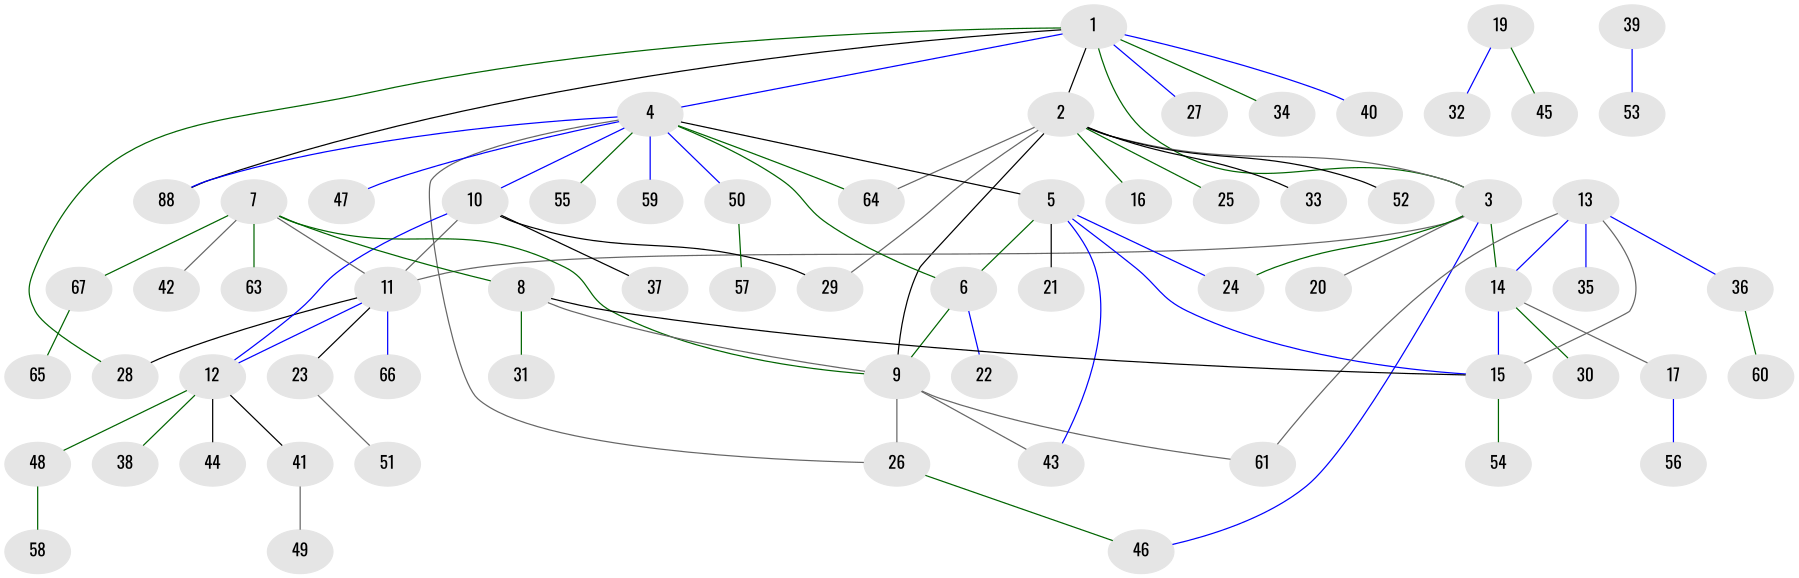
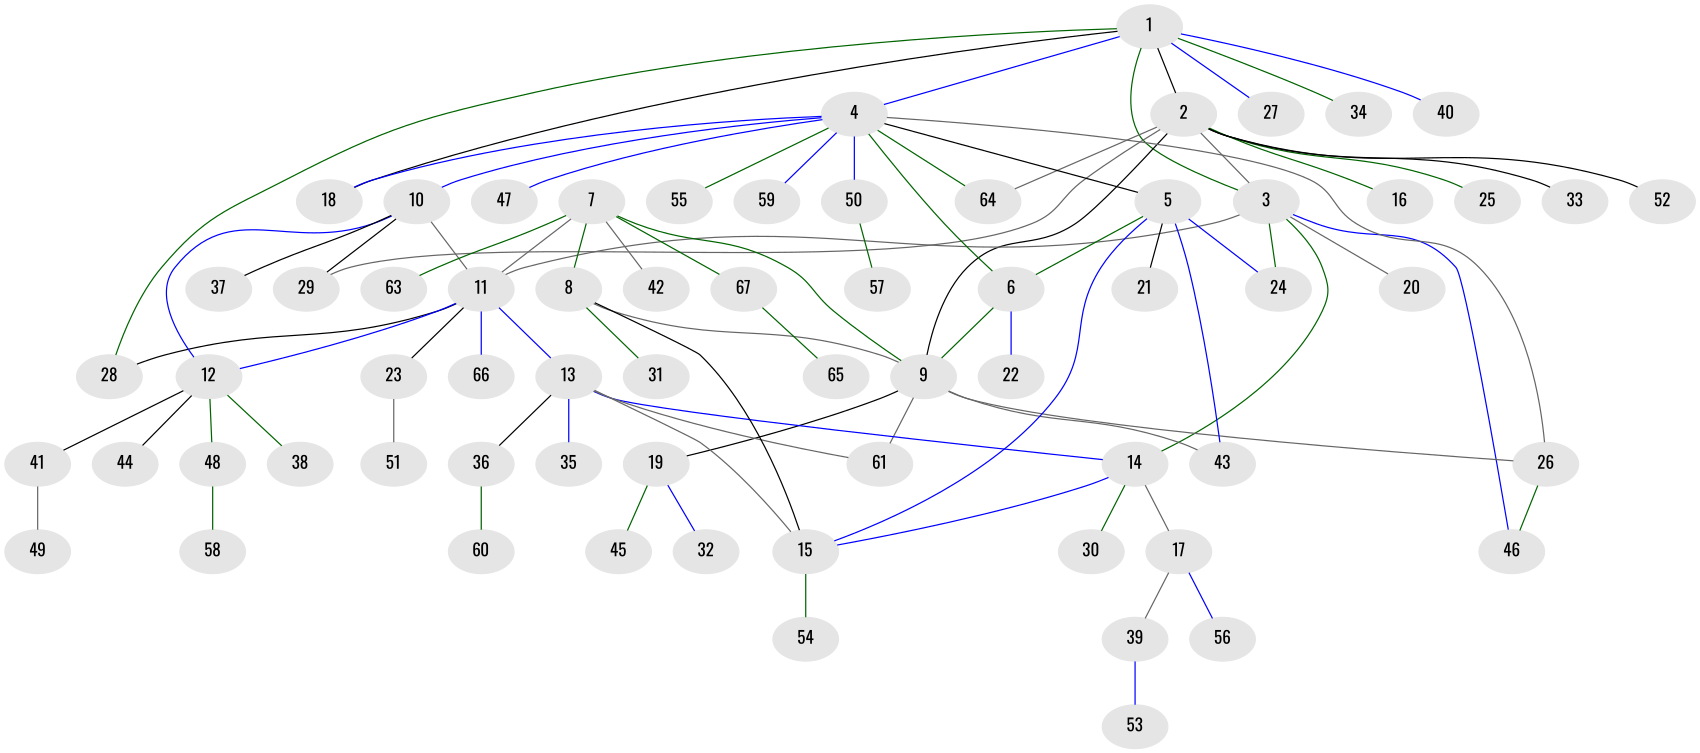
(166, 202) -> (329, 202)
(1663, 245) -> (525, 420)
none -> (525, 333)
none -> (778, 432)
none -> (1157, 596)
